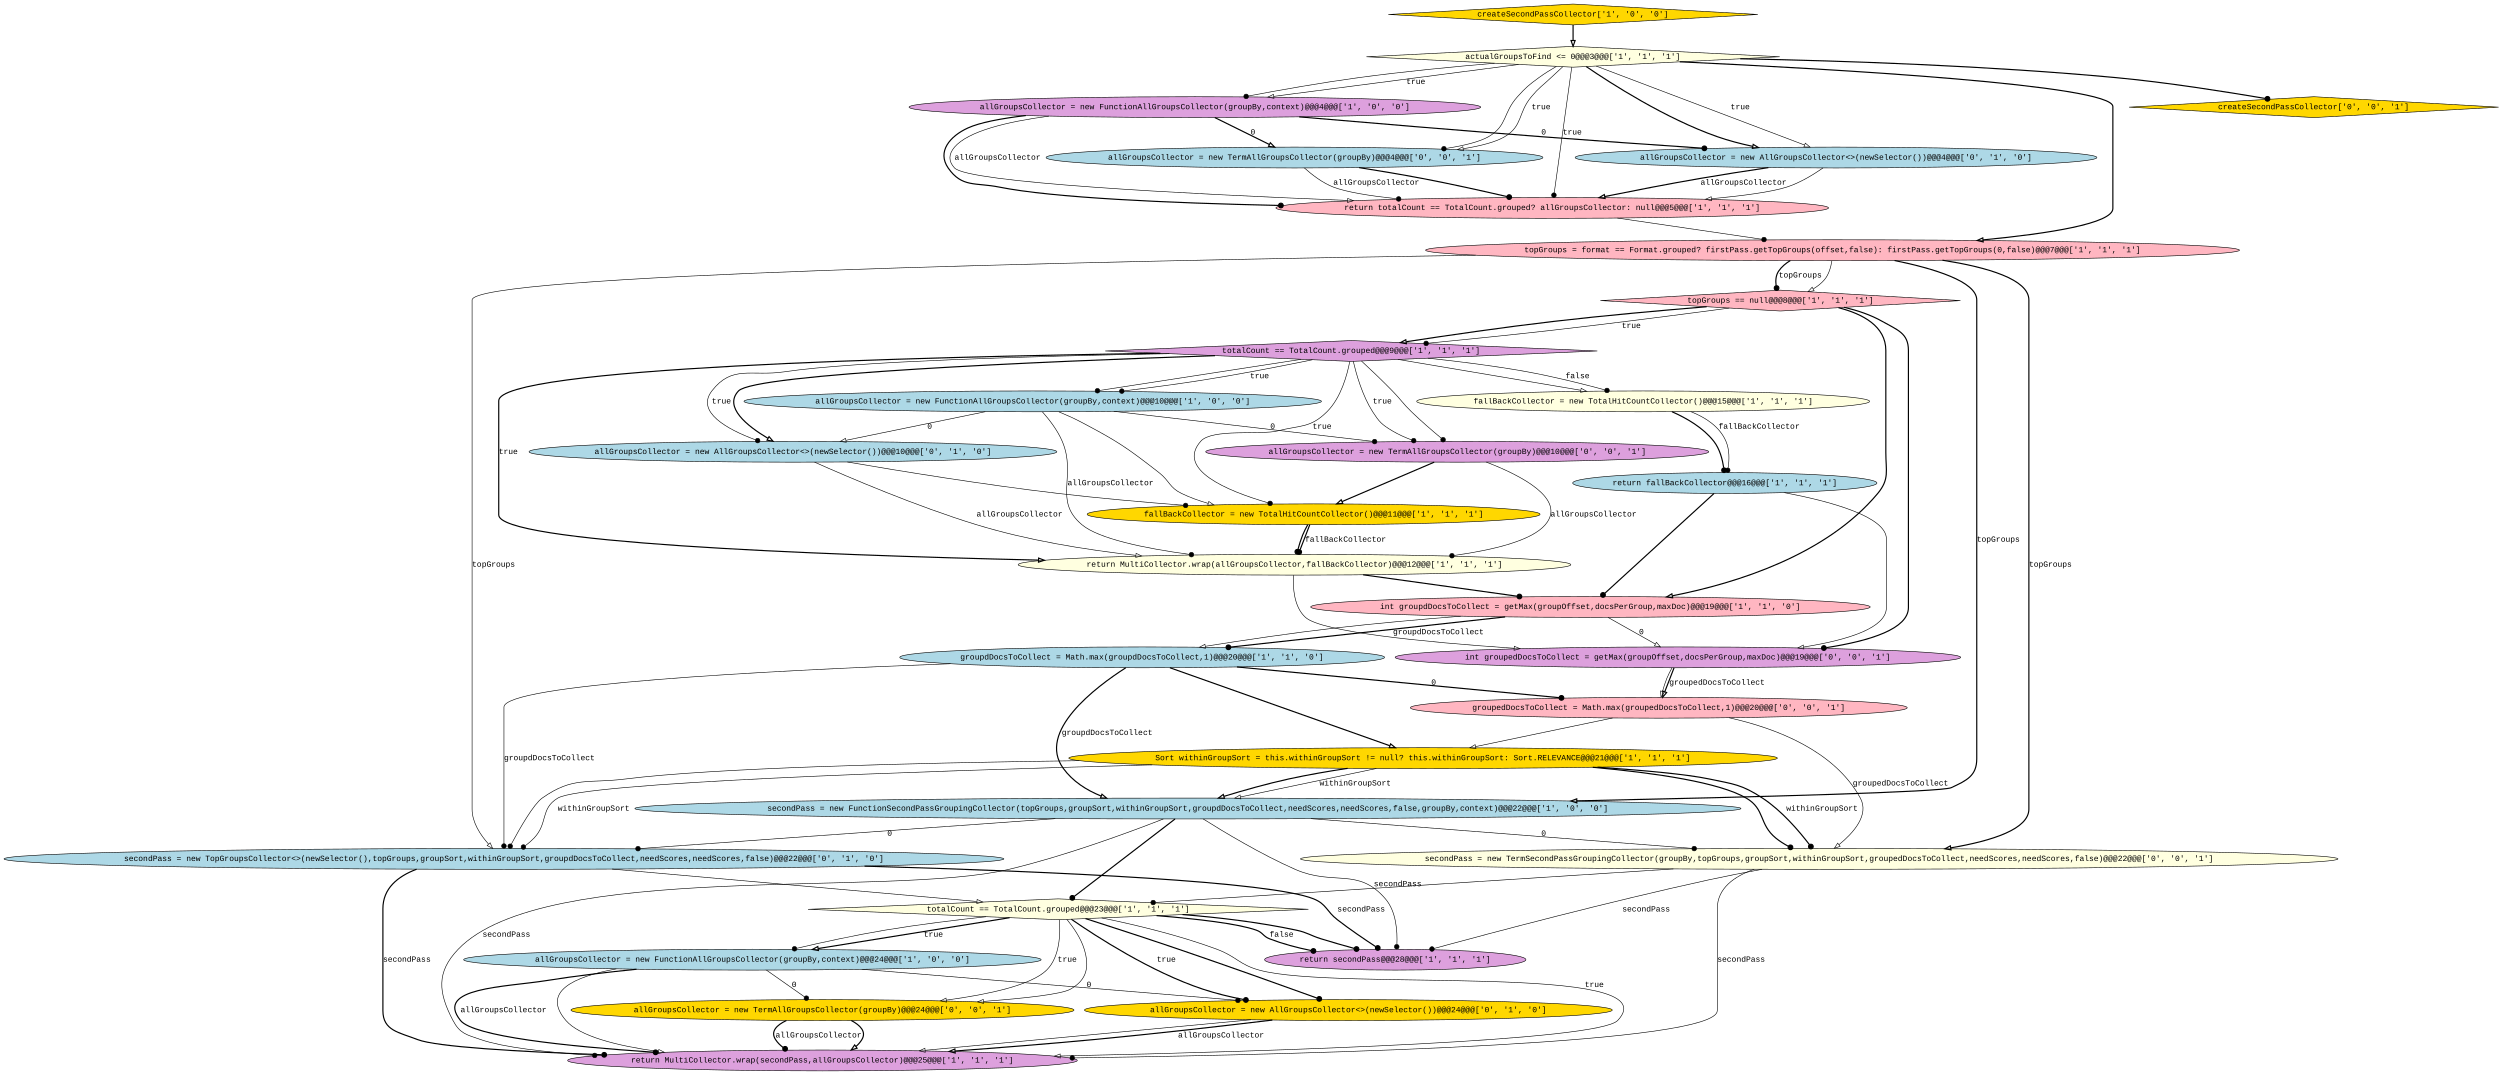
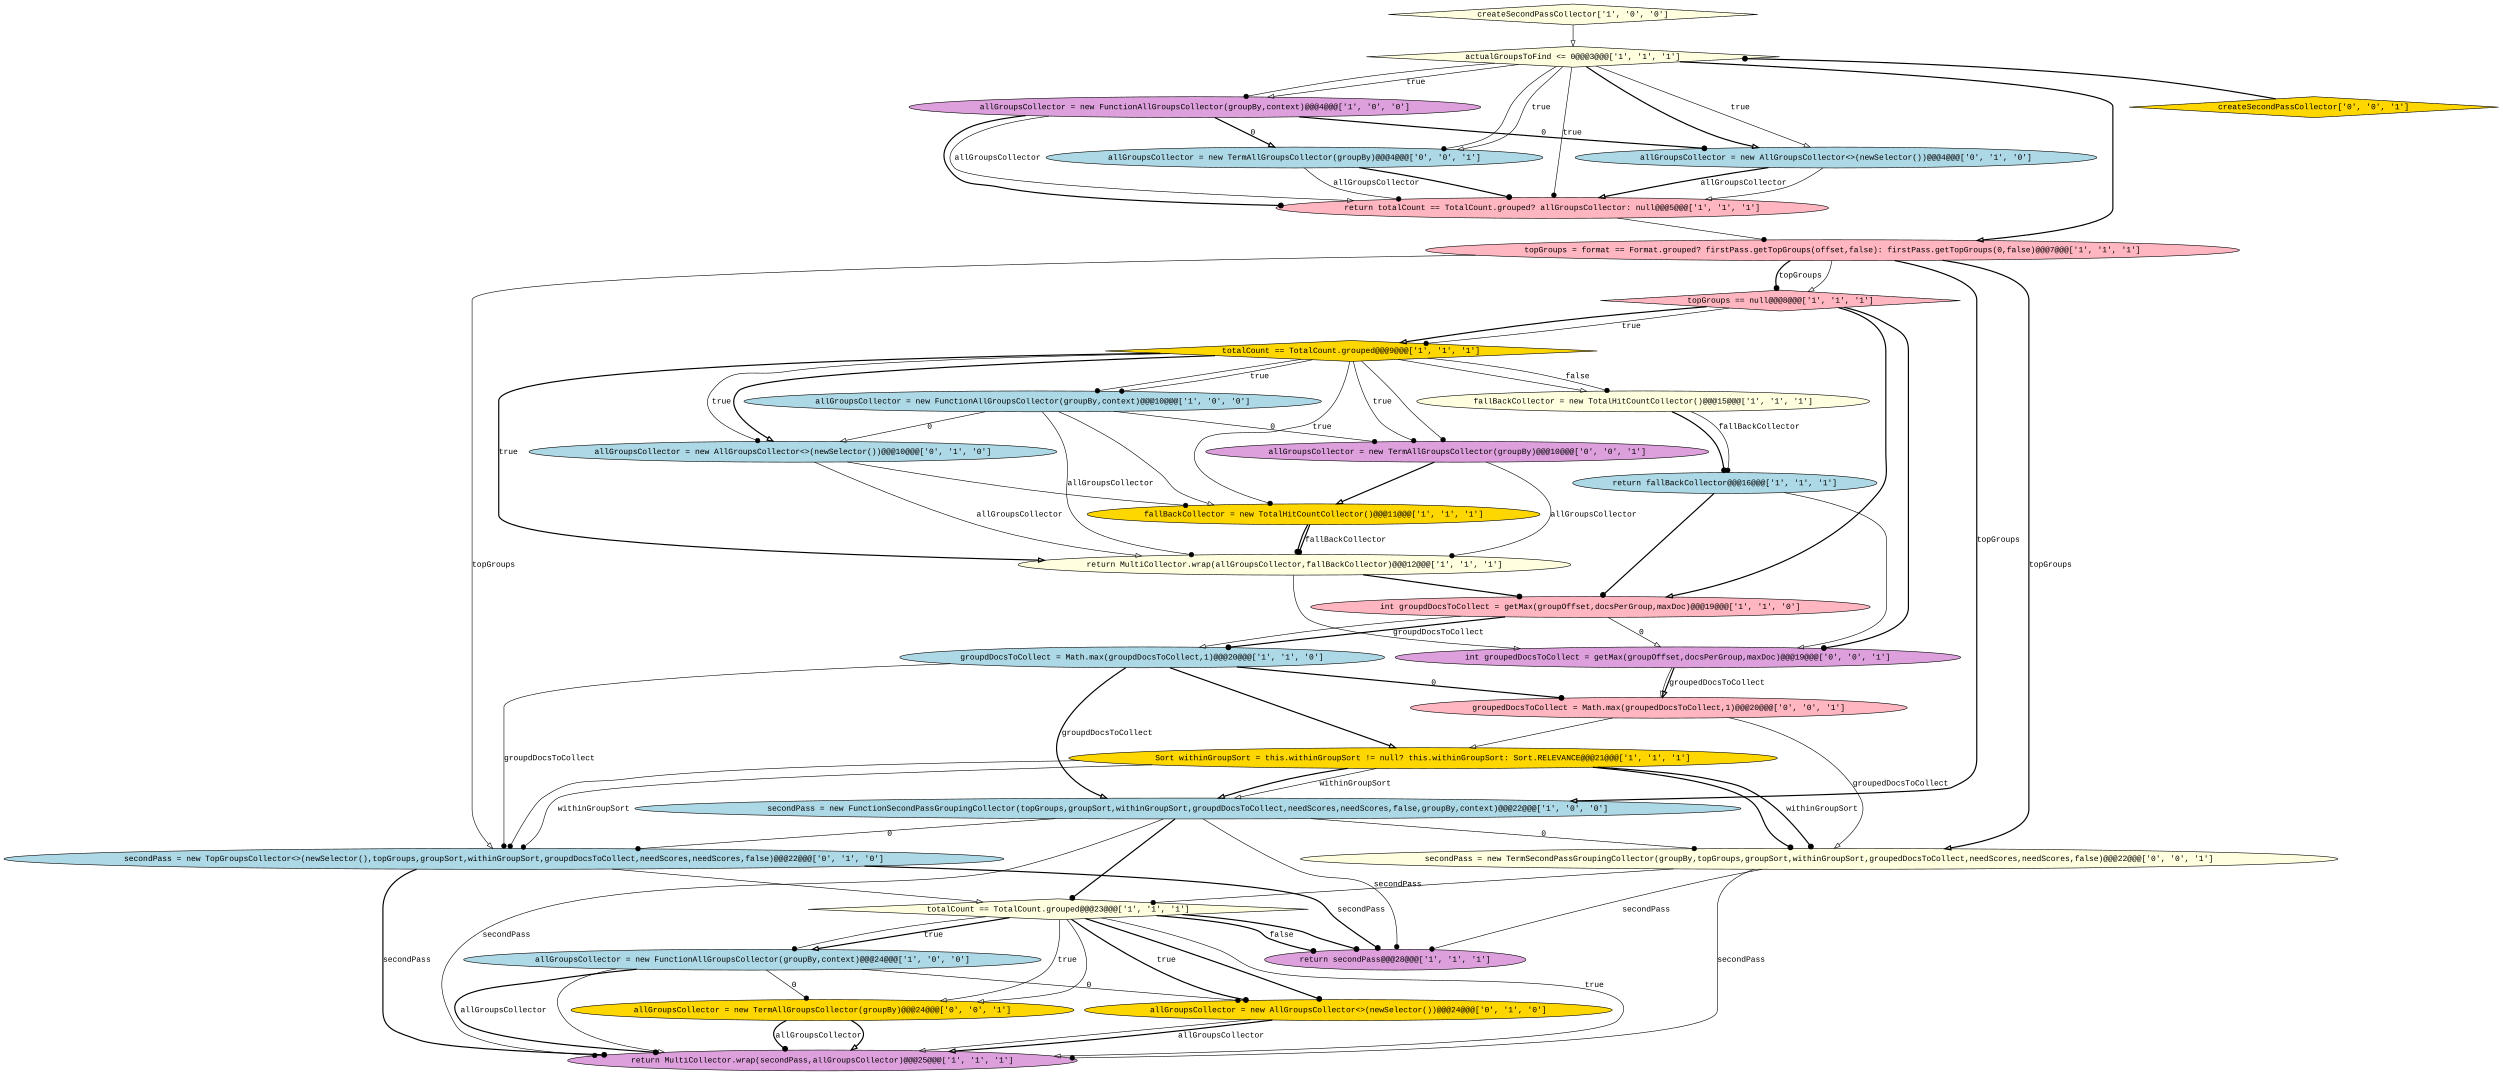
(1573, 14) -> (1573, 14)
(1573, 33) -> (1573, 33)
(2003, 69) -> (2012, 69)
(1351, 351) -> (1351, 351)
